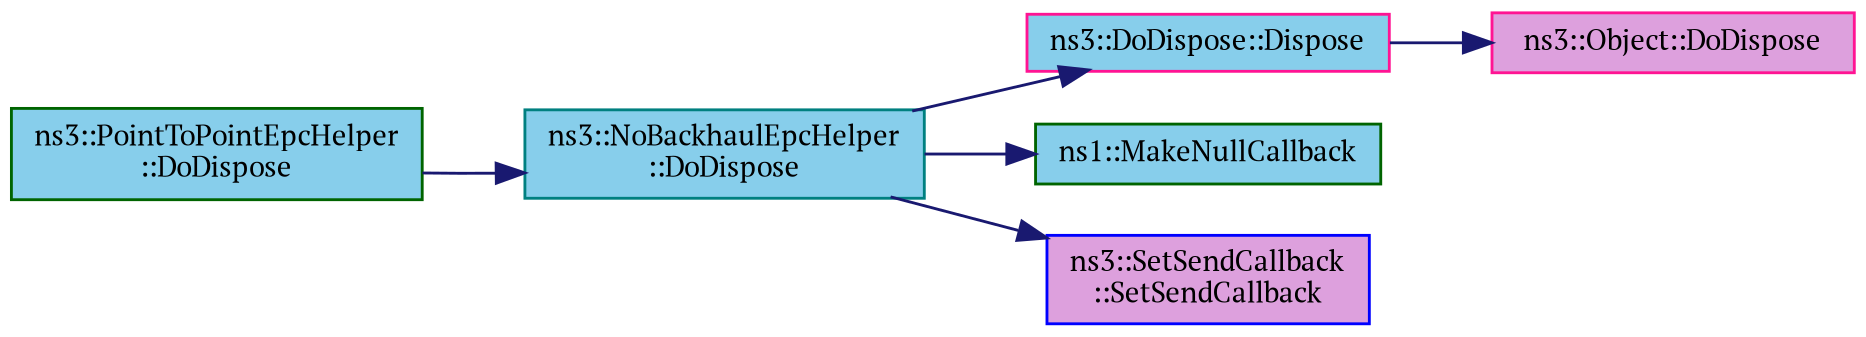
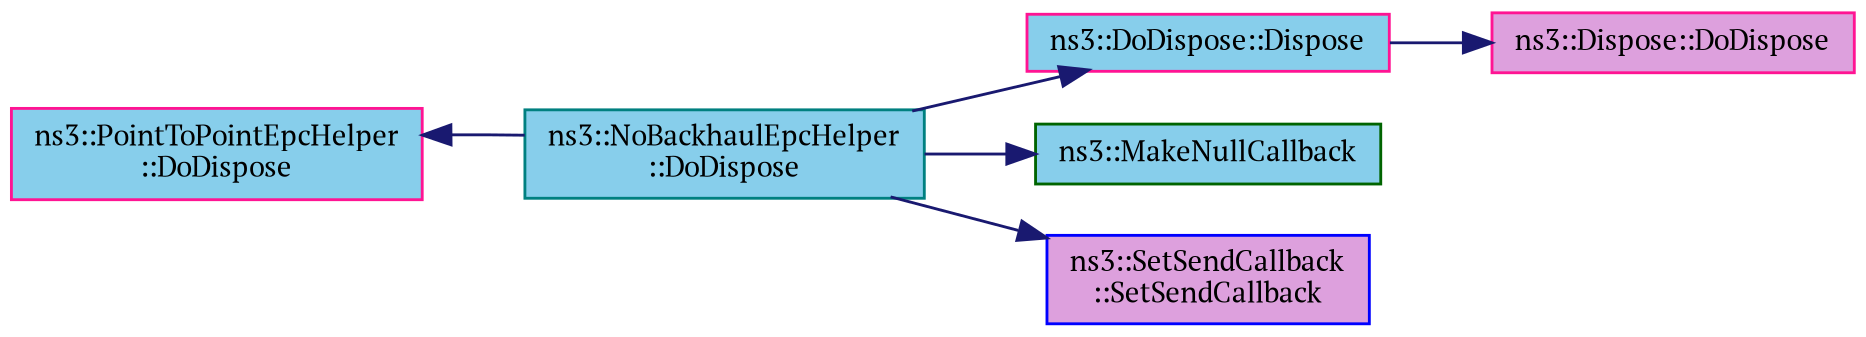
(1673, 43) -> (1673, 43)
(217, 154) -> (217, 154)
(1208, 154) -> (1208, 154)
(459, 173) -> (488, 135)
